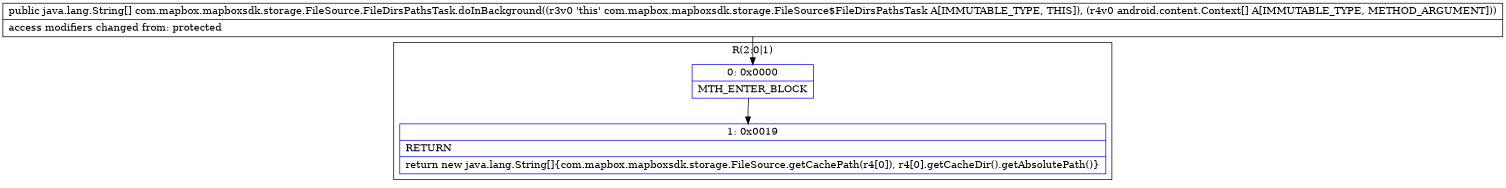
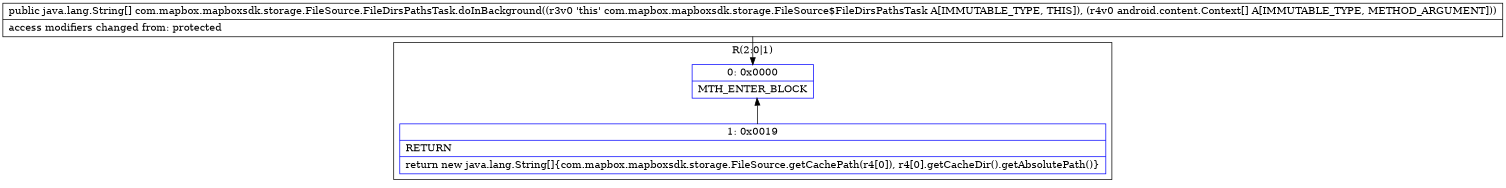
(748, 107) -> (758, 115)
